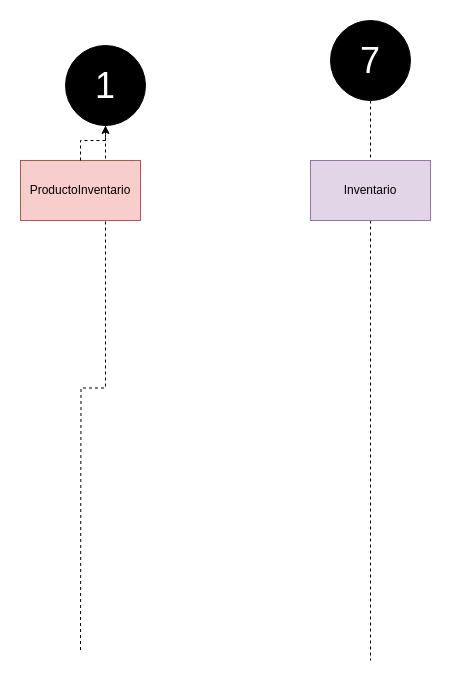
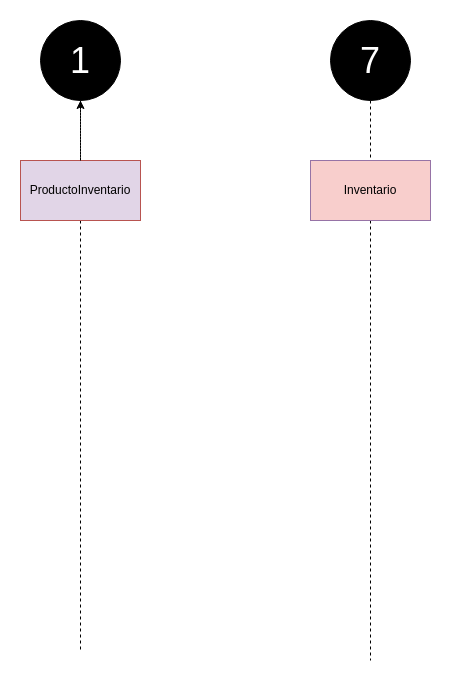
(106, 86) -> (81, 61)
(81, 191) -> (81, 191)
(371, 191) -> (371, 191)
